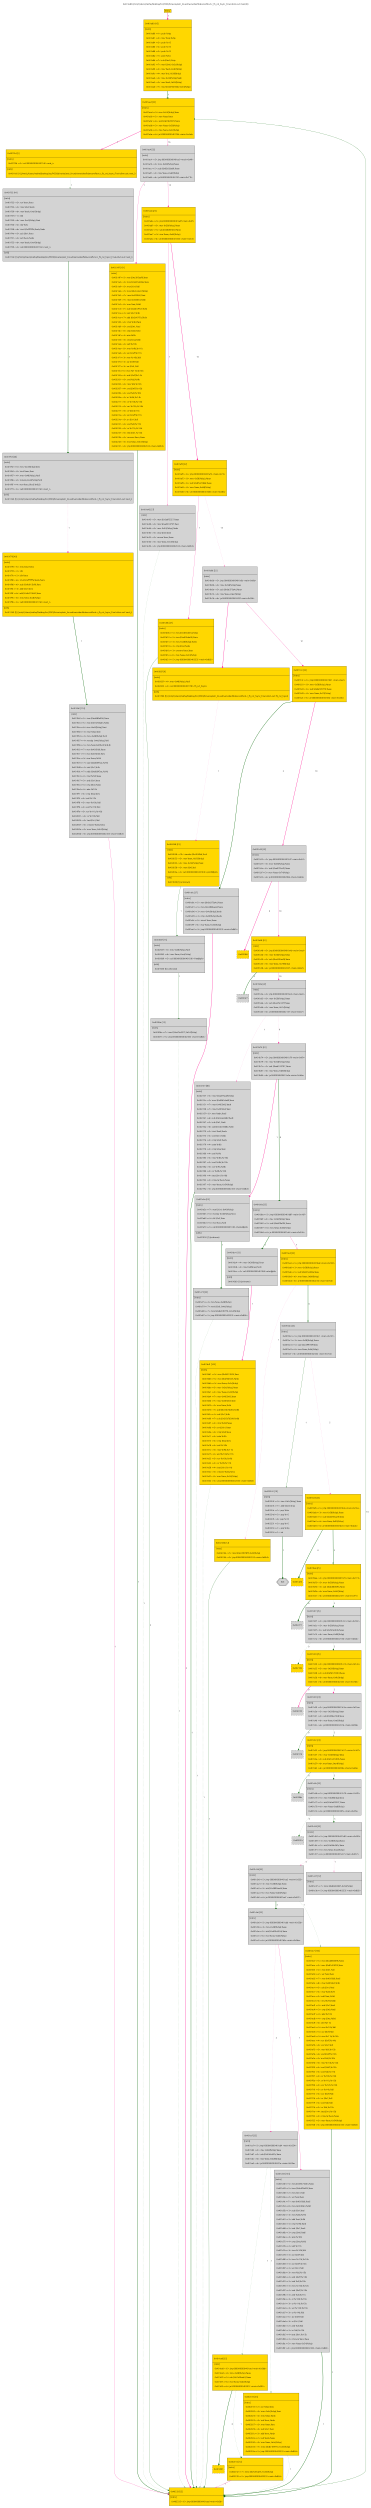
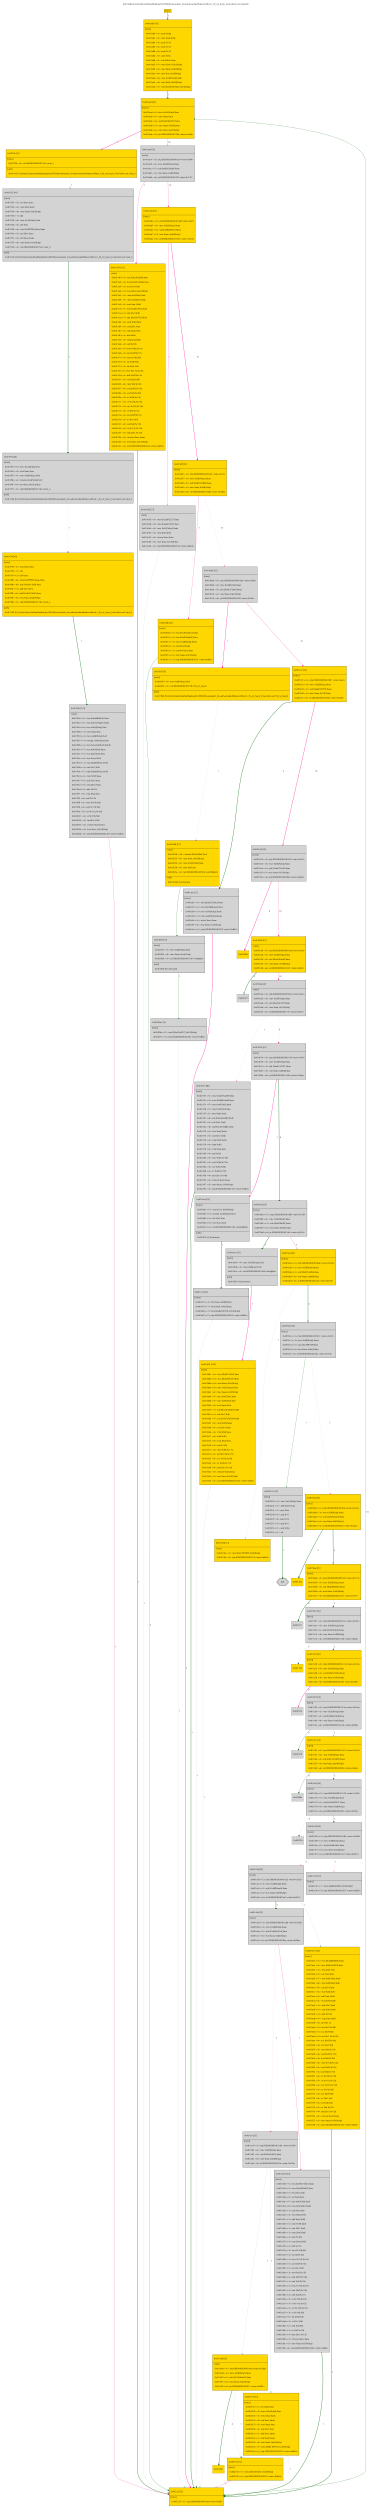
(209, 2021) -> none
